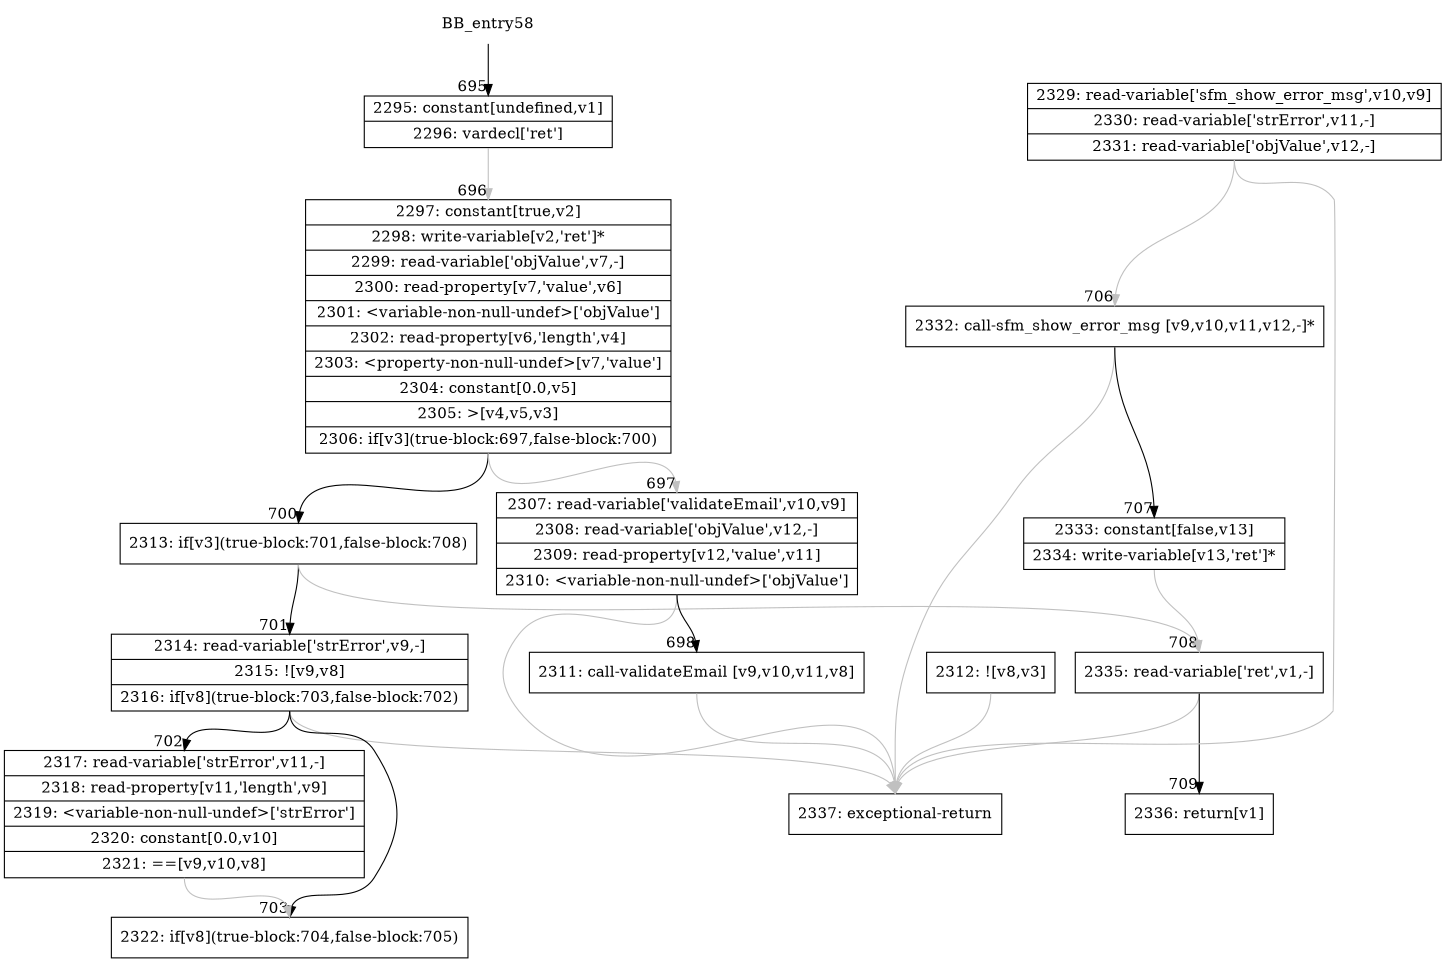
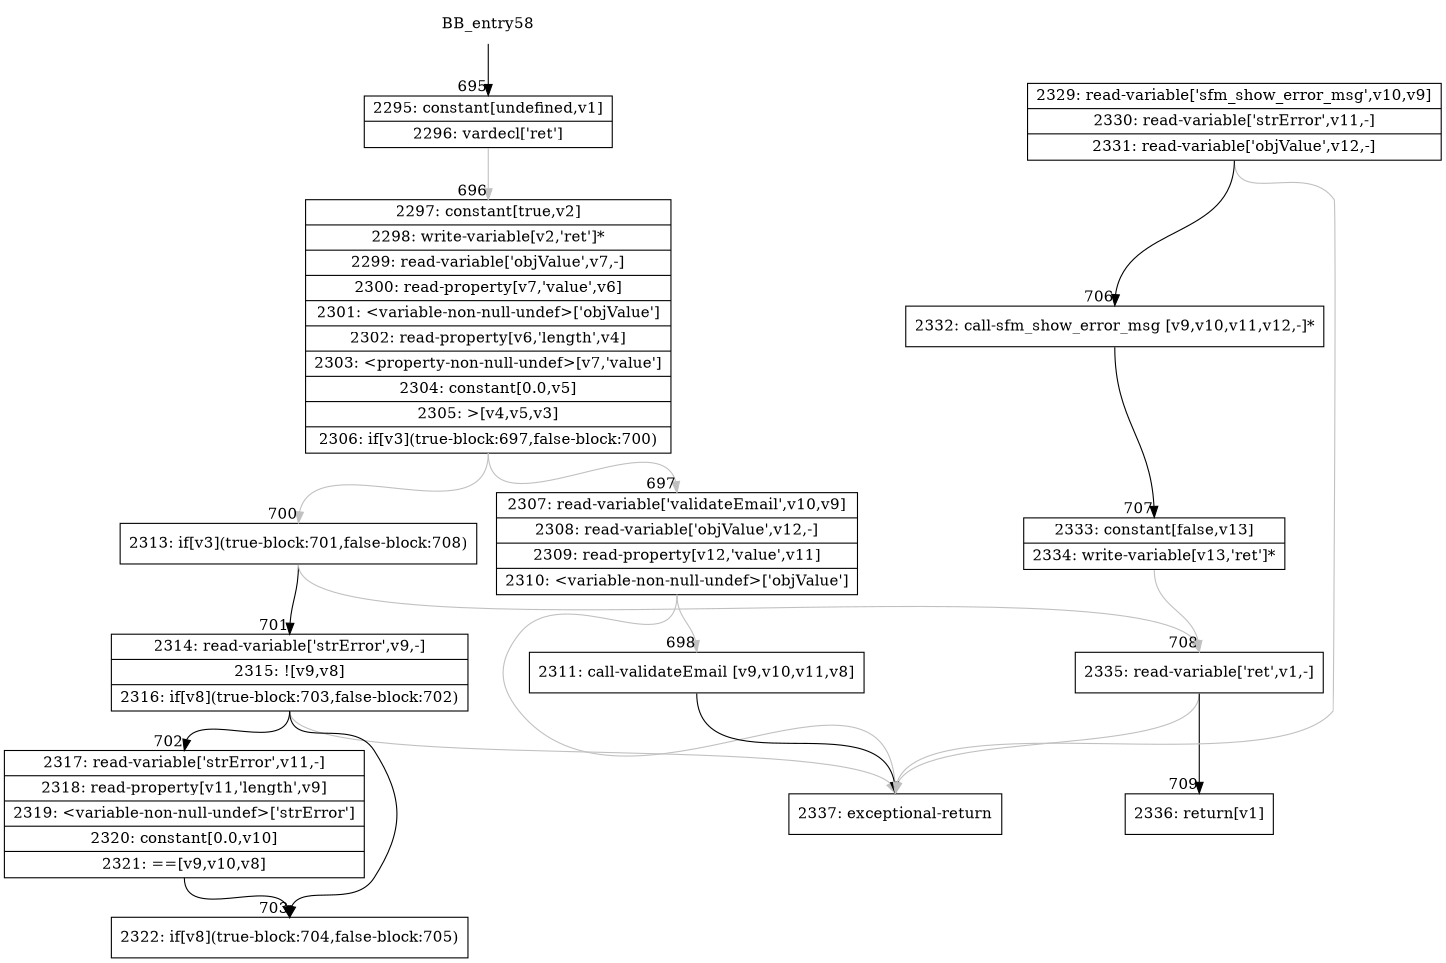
(1179, 230) -> (1179, 230)
(399, 489) -> (399, 489)
(970, 547) -> none
(684, 619) -> (684, 619)
(991, 673) -> none
(790, 743) -> (790, 743)
(231, 898) -> (231, 898)
